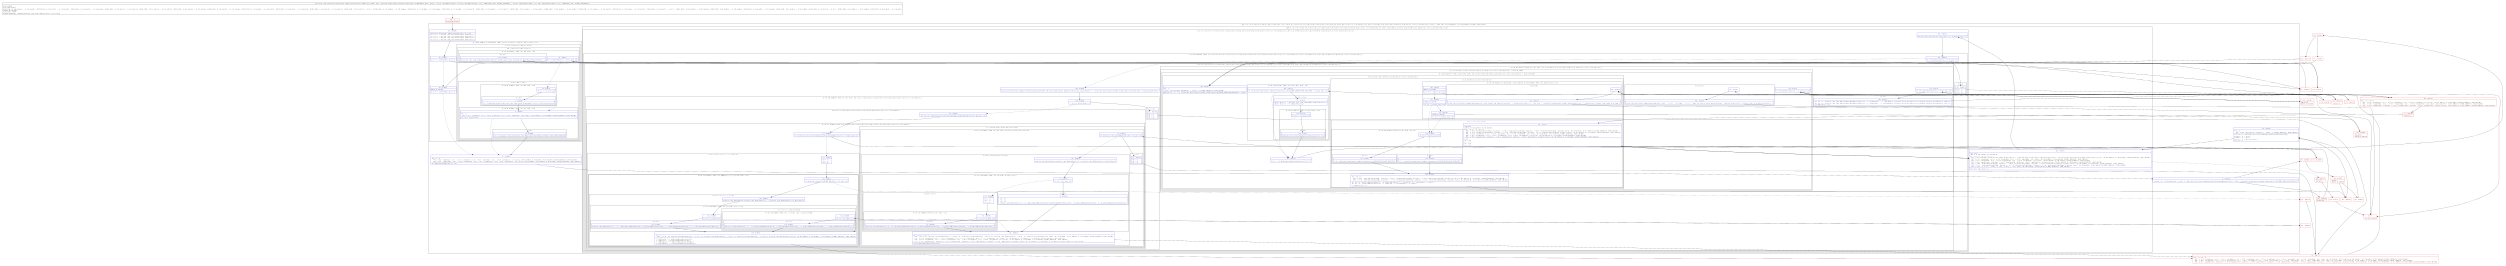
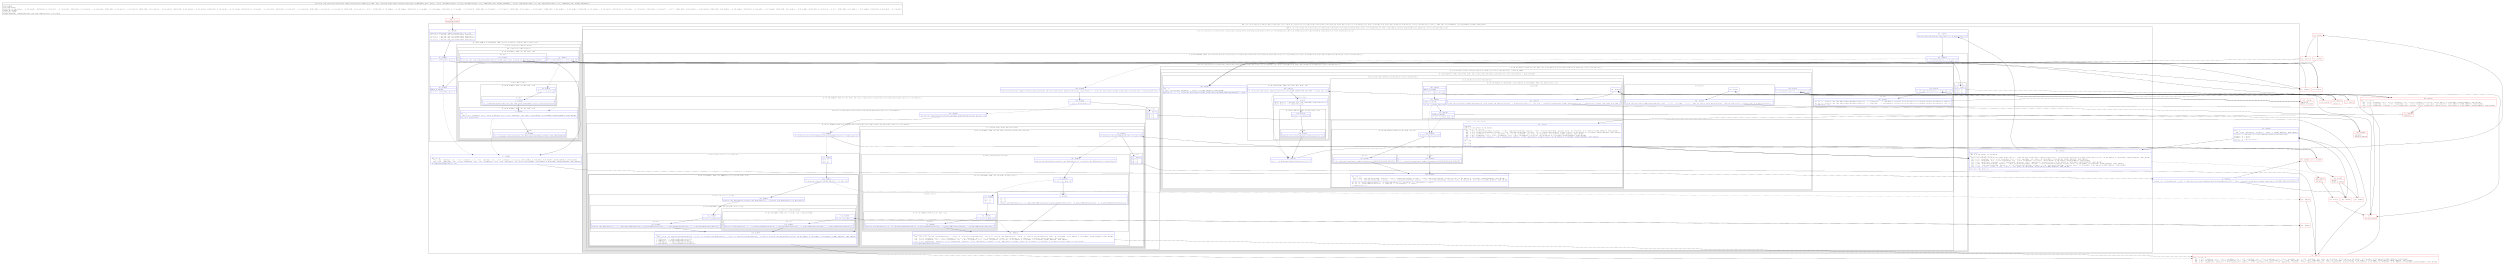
(519, 146) -> (578, 86)
(2322, 199) -> none
